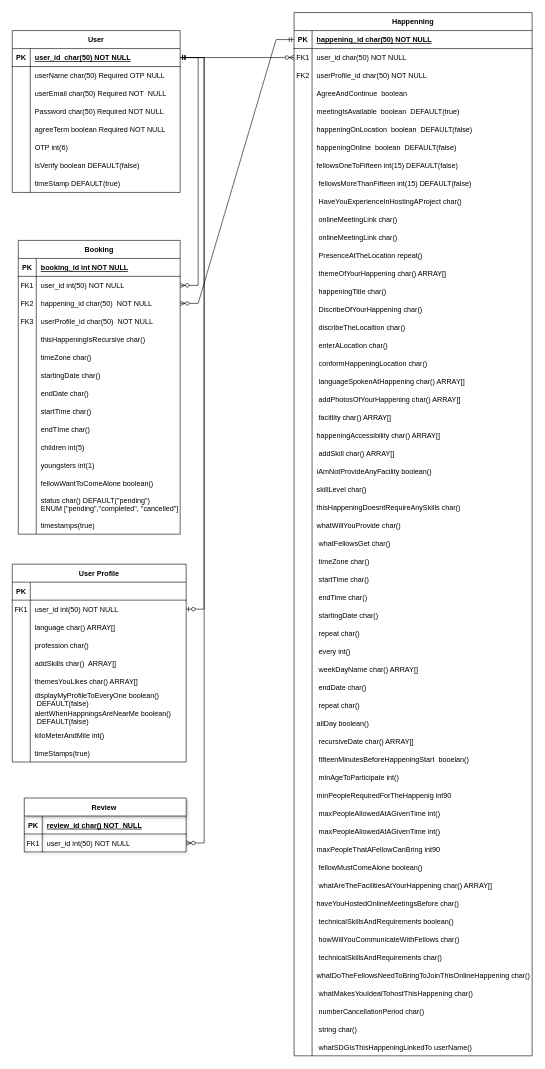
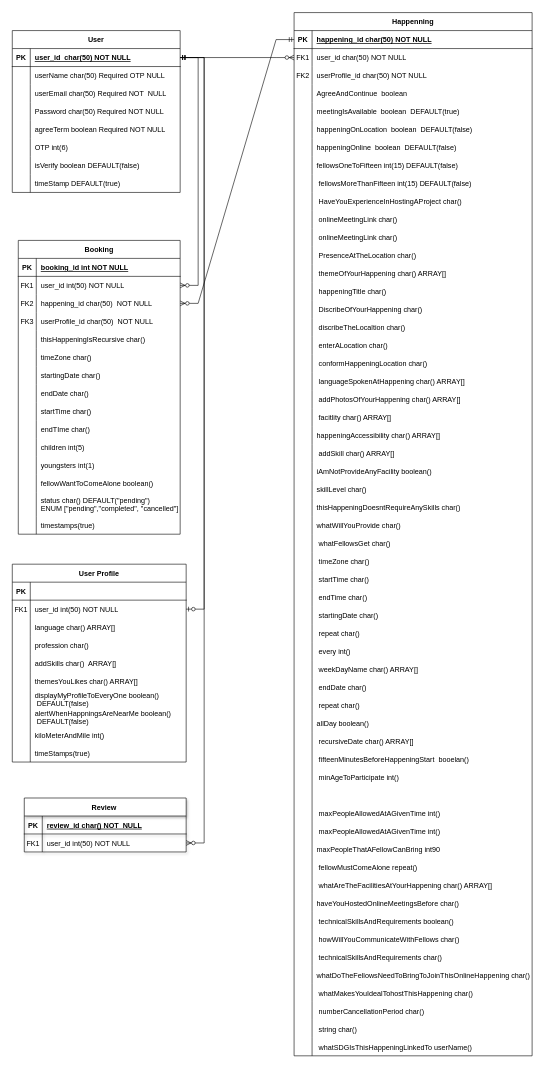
(376, 256) -> (372, 256)
(422, 795) -> none
(371, 868) -> (370, 868)
